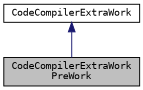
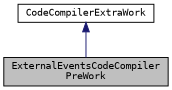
(72, 72) -> (86, 72)
